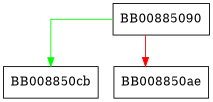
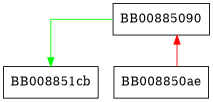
(145, 46) -> (177, 55)
(51, 82) -> (51, 82)
